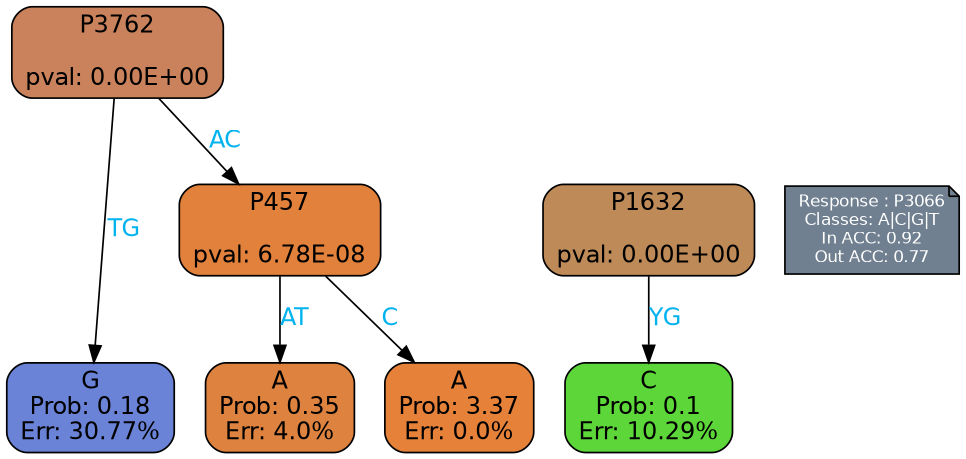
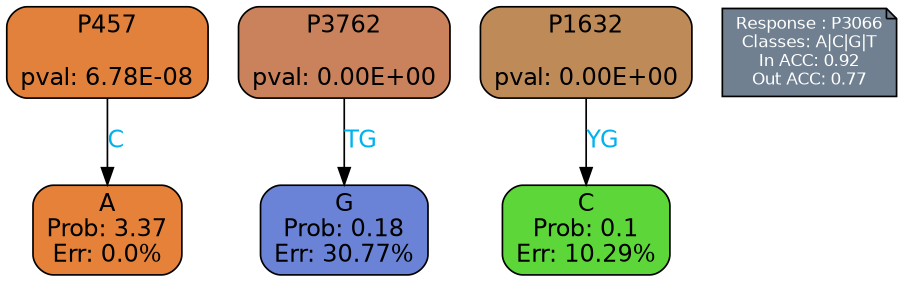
(193, 135) -> none
(280, 408) -> none
